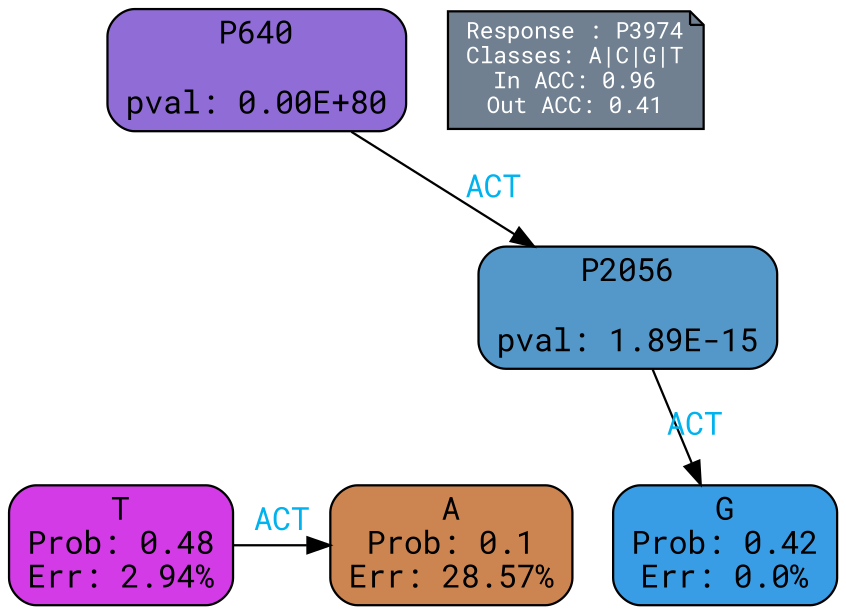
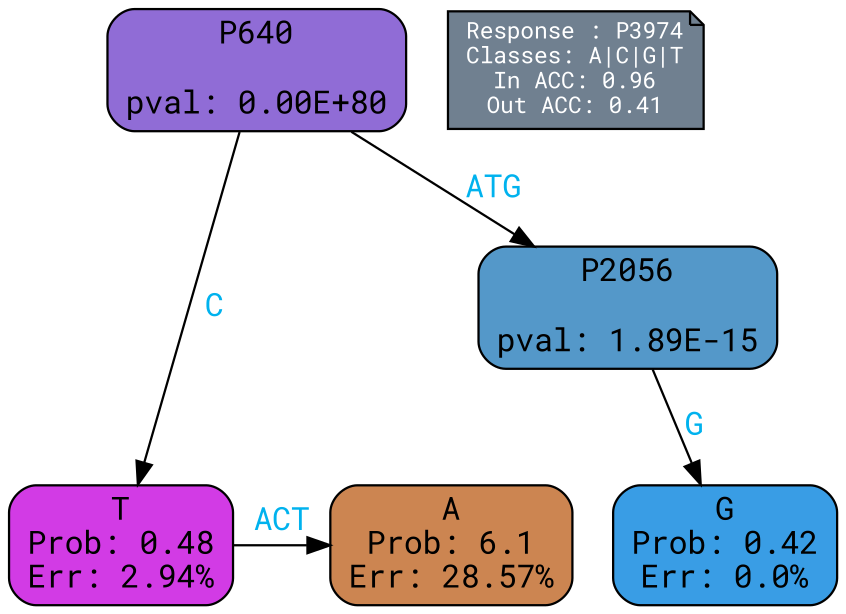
(493, 189) -> (493, 189)
none -> (192, 297)
(695, 426) -> (695, 426)
(451, 545) -> (451, 545)
